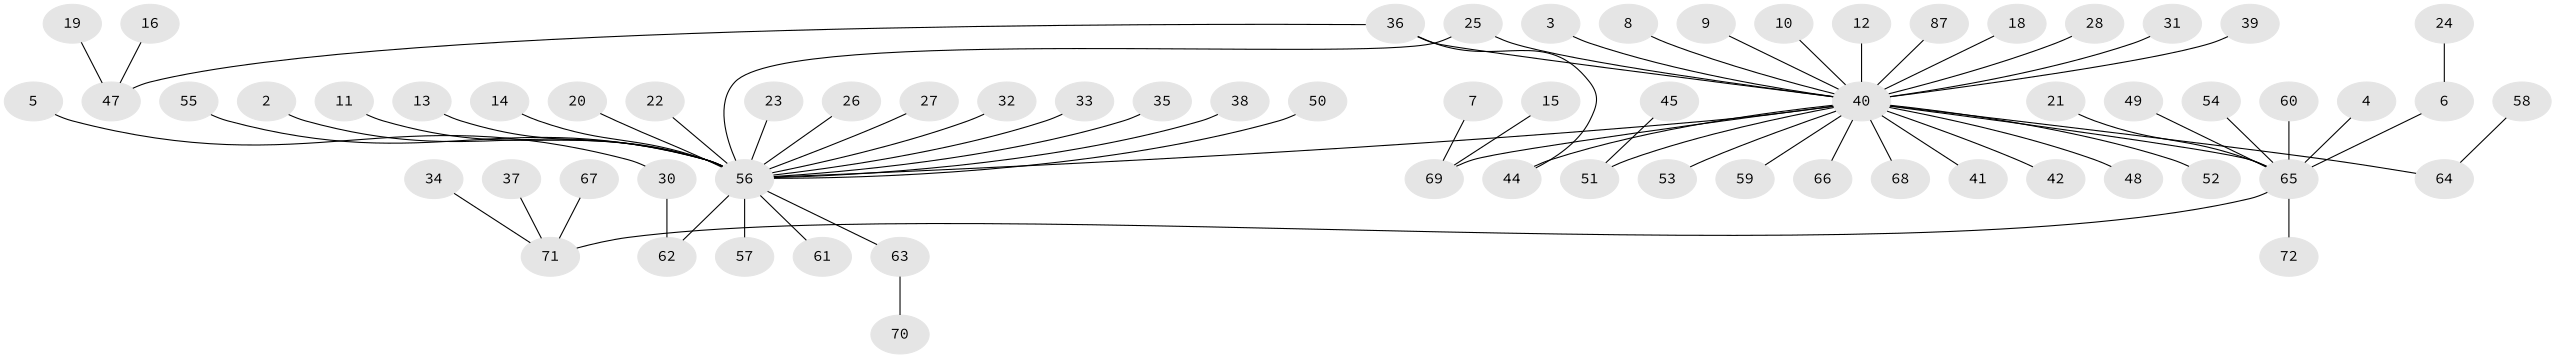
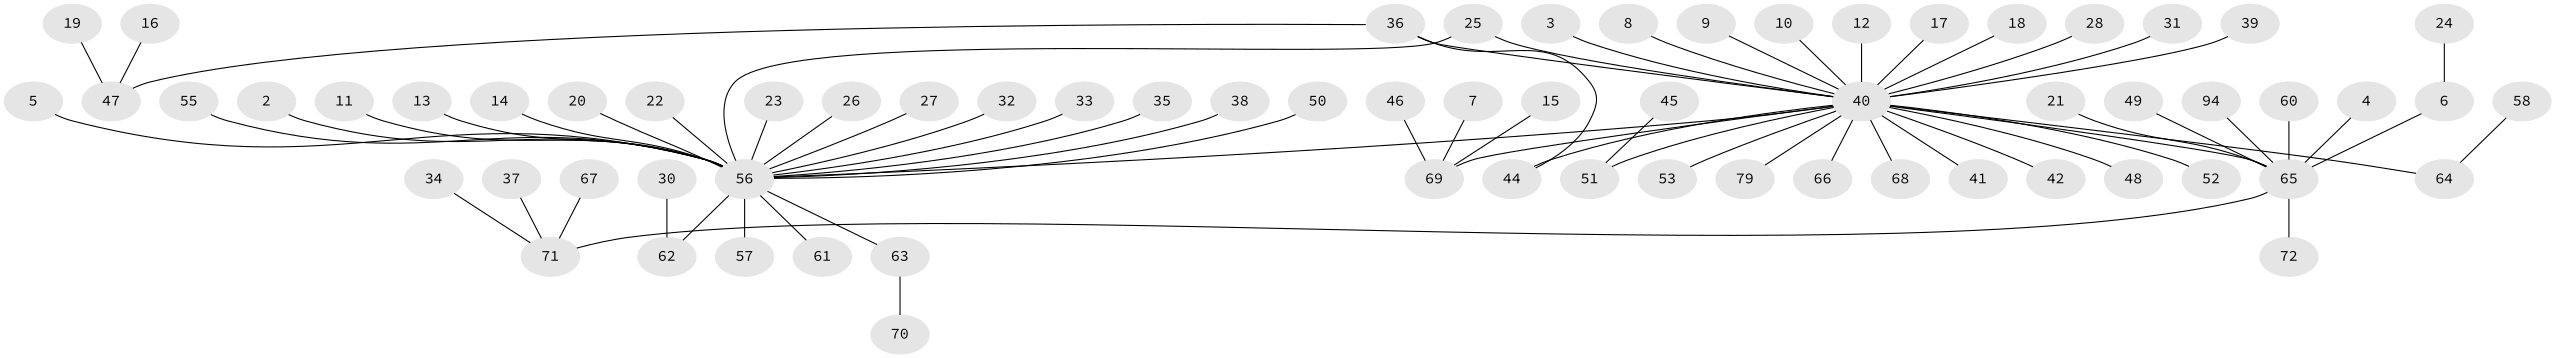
(1939, 24) -> (1939, 24)
none -> (1395, 101)
(2211, 101) -> (2211, 101)
(291, 144) -> (322, 145)
(1745, 179) -> (1745, 179)
